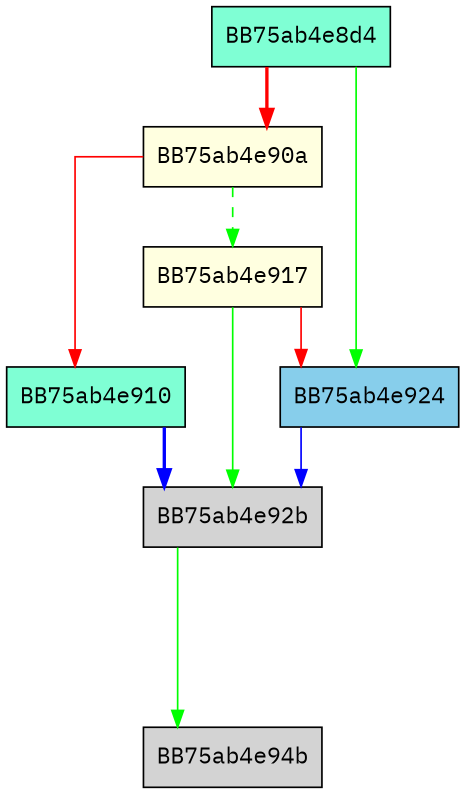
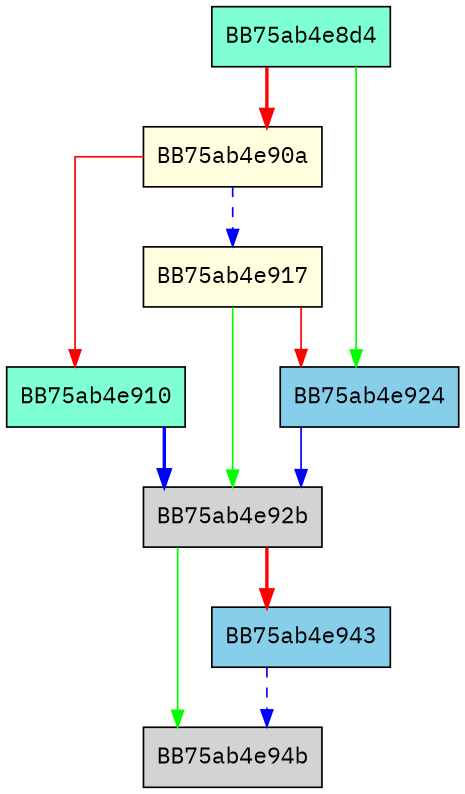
(233, 208) -> (233, 208)
none -> (301, 637)
